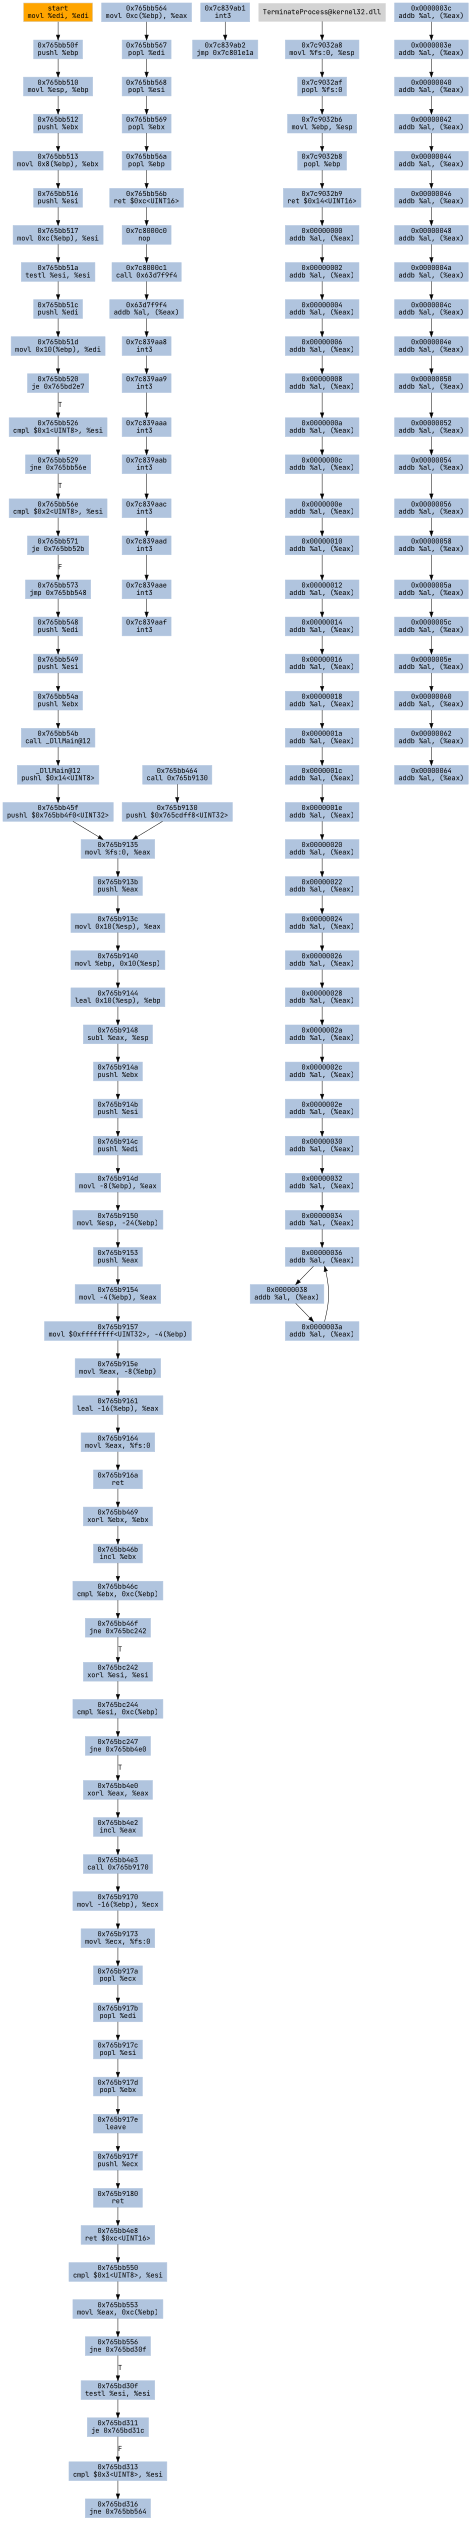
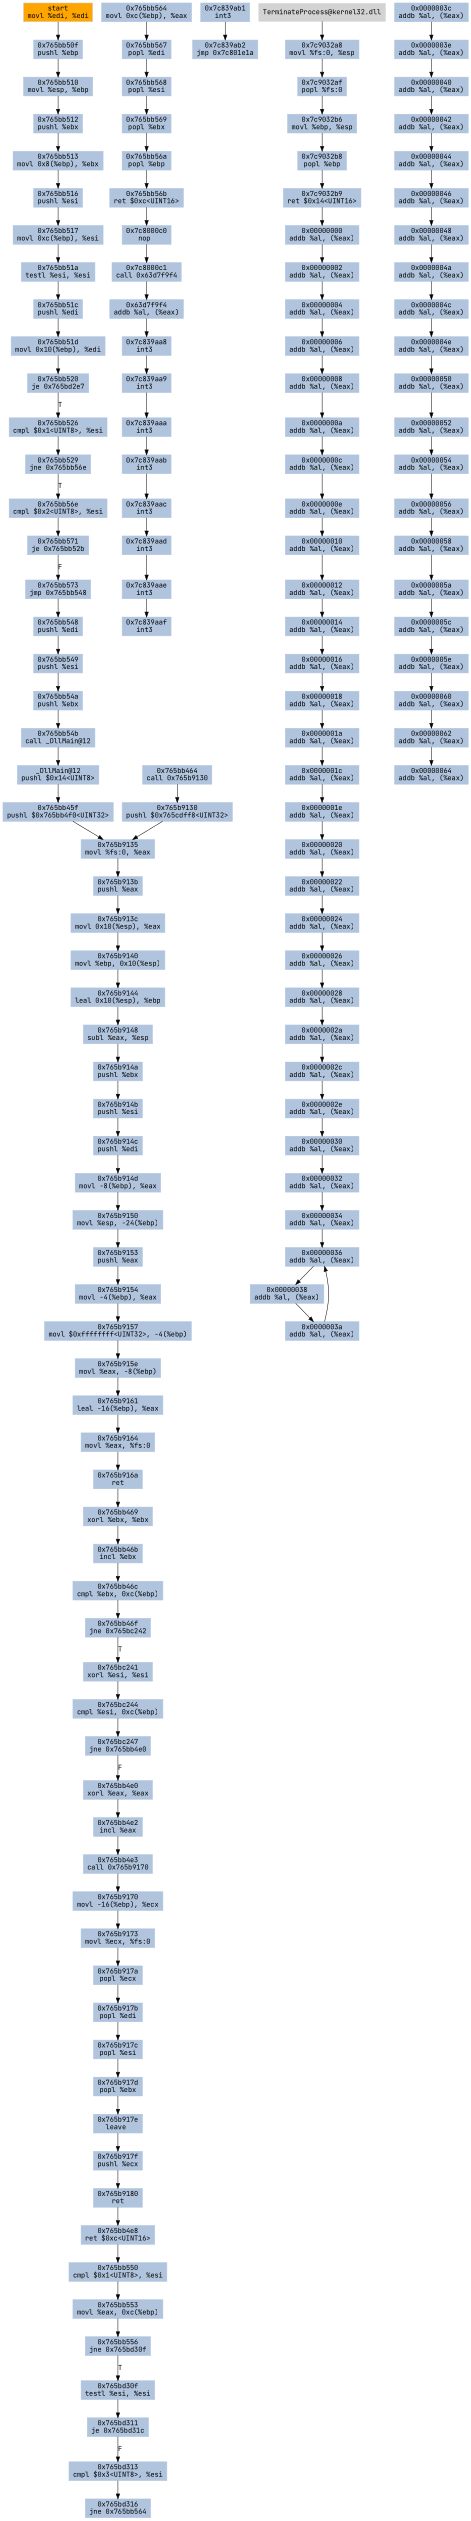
(118, 1672) -> (118, 1672)
(120, 1768) -> (120, 1768)
